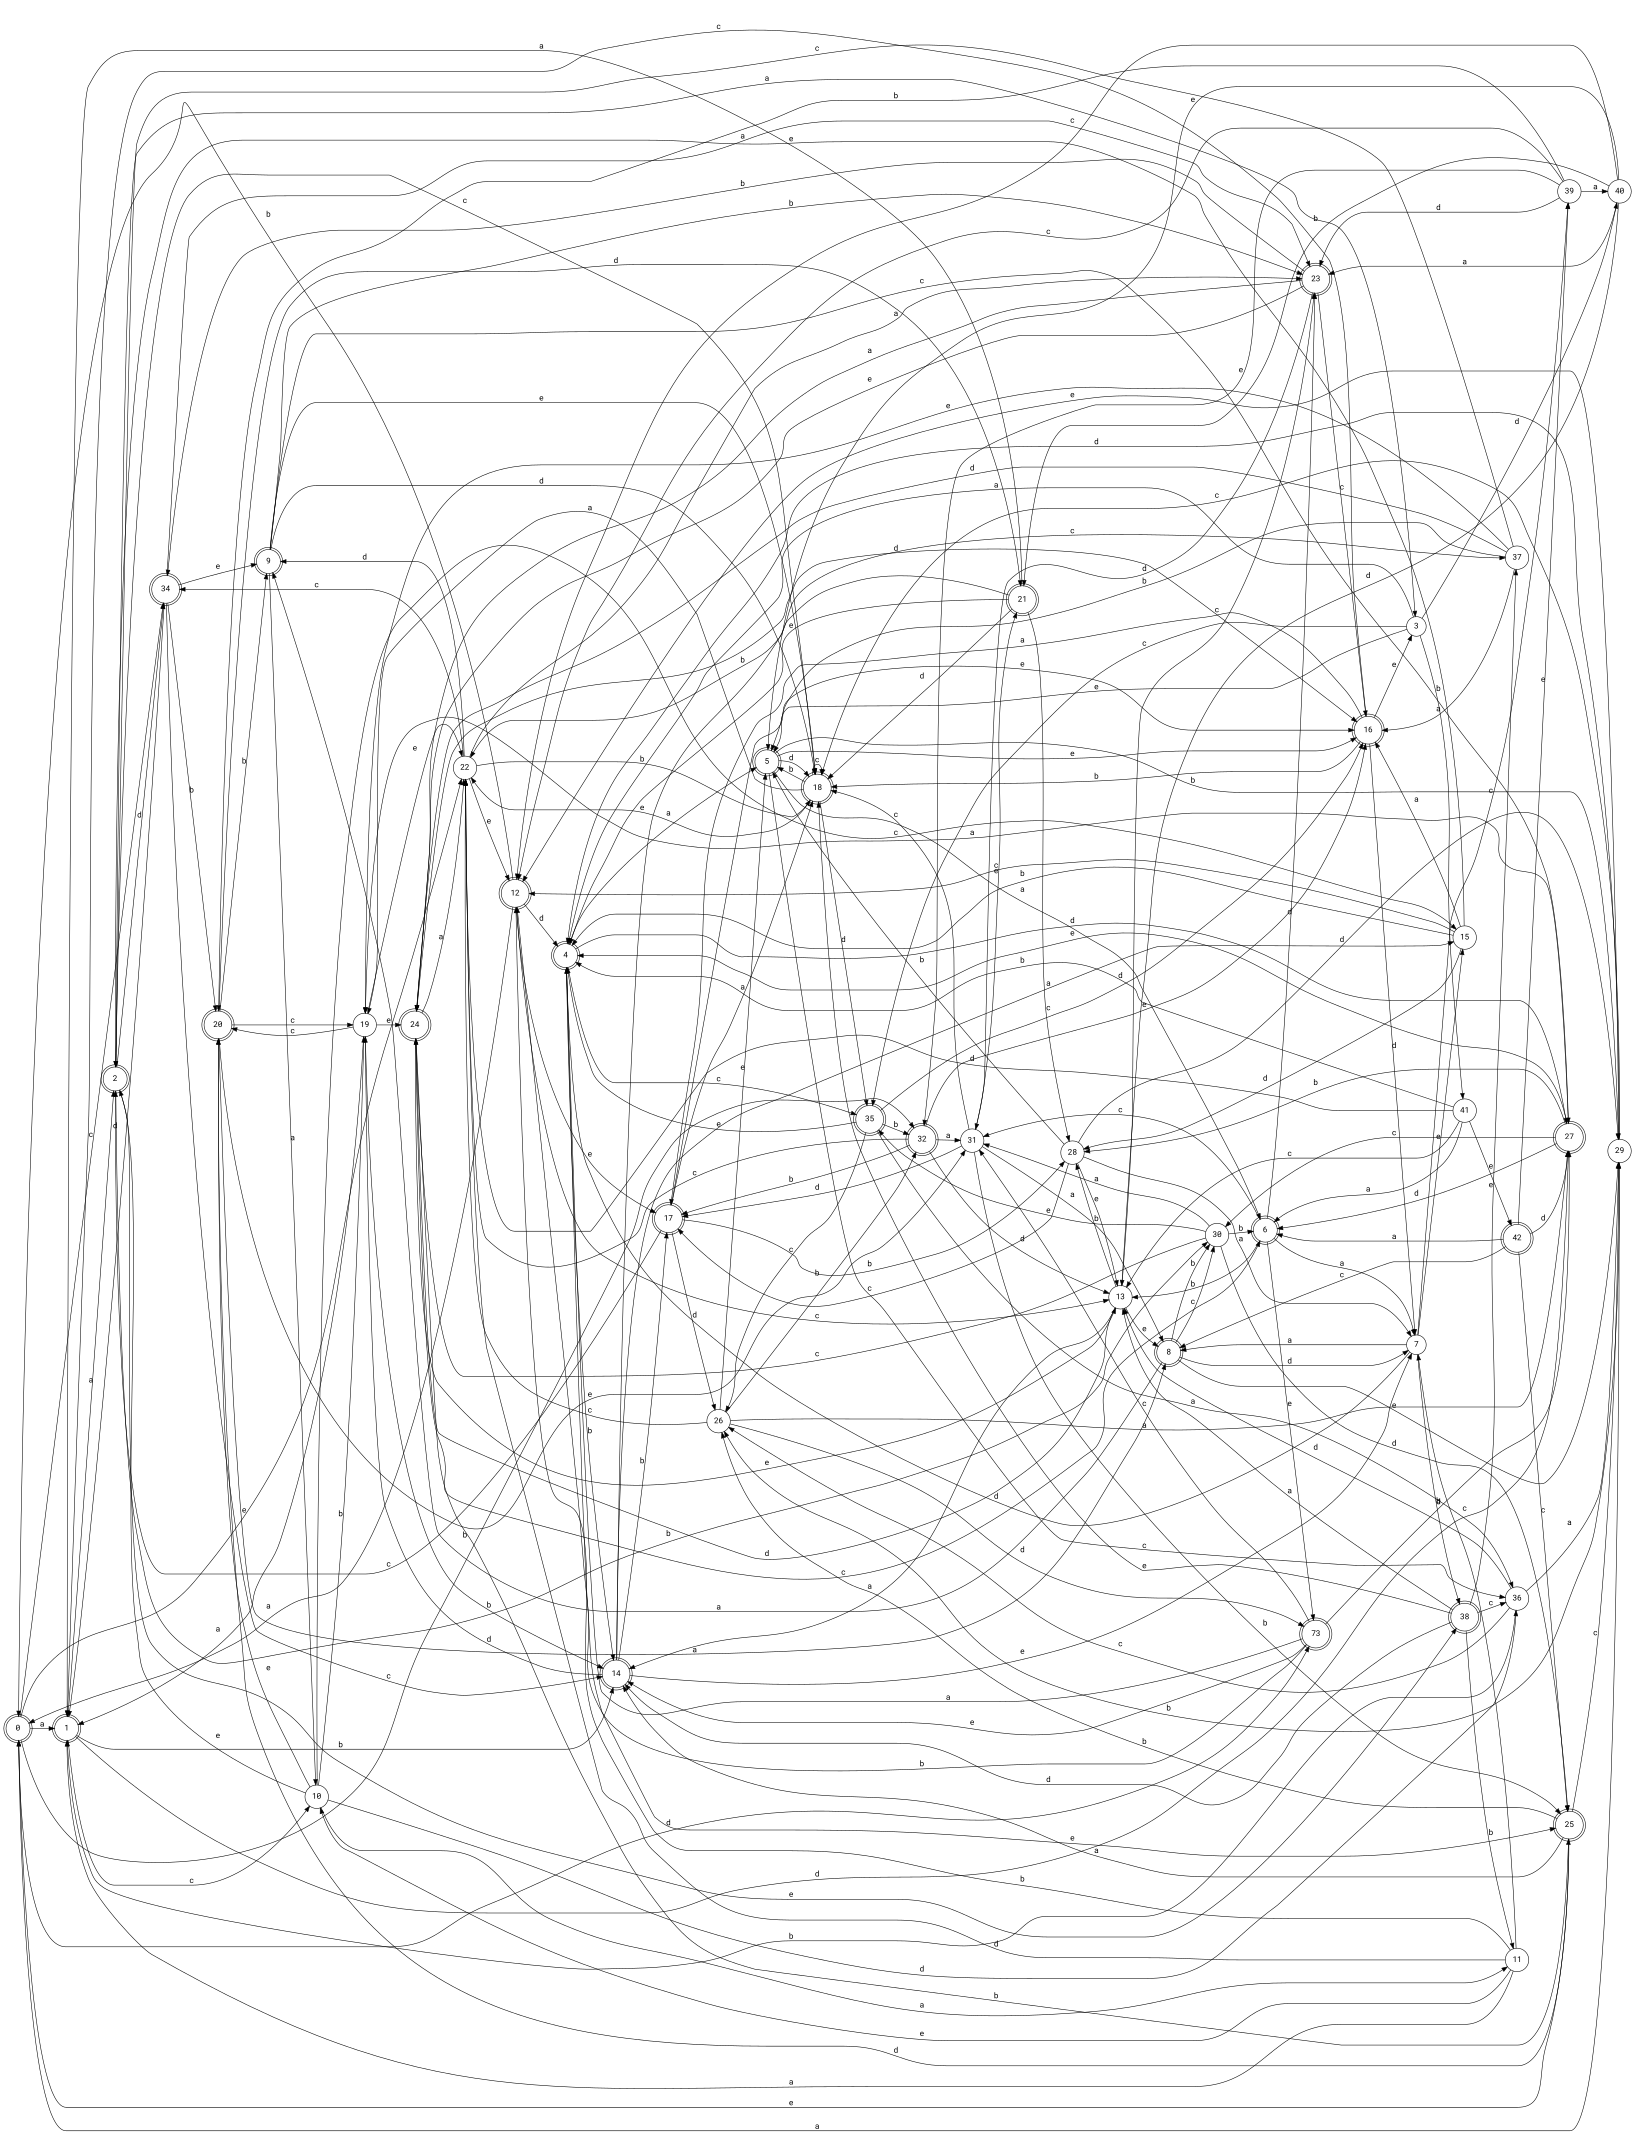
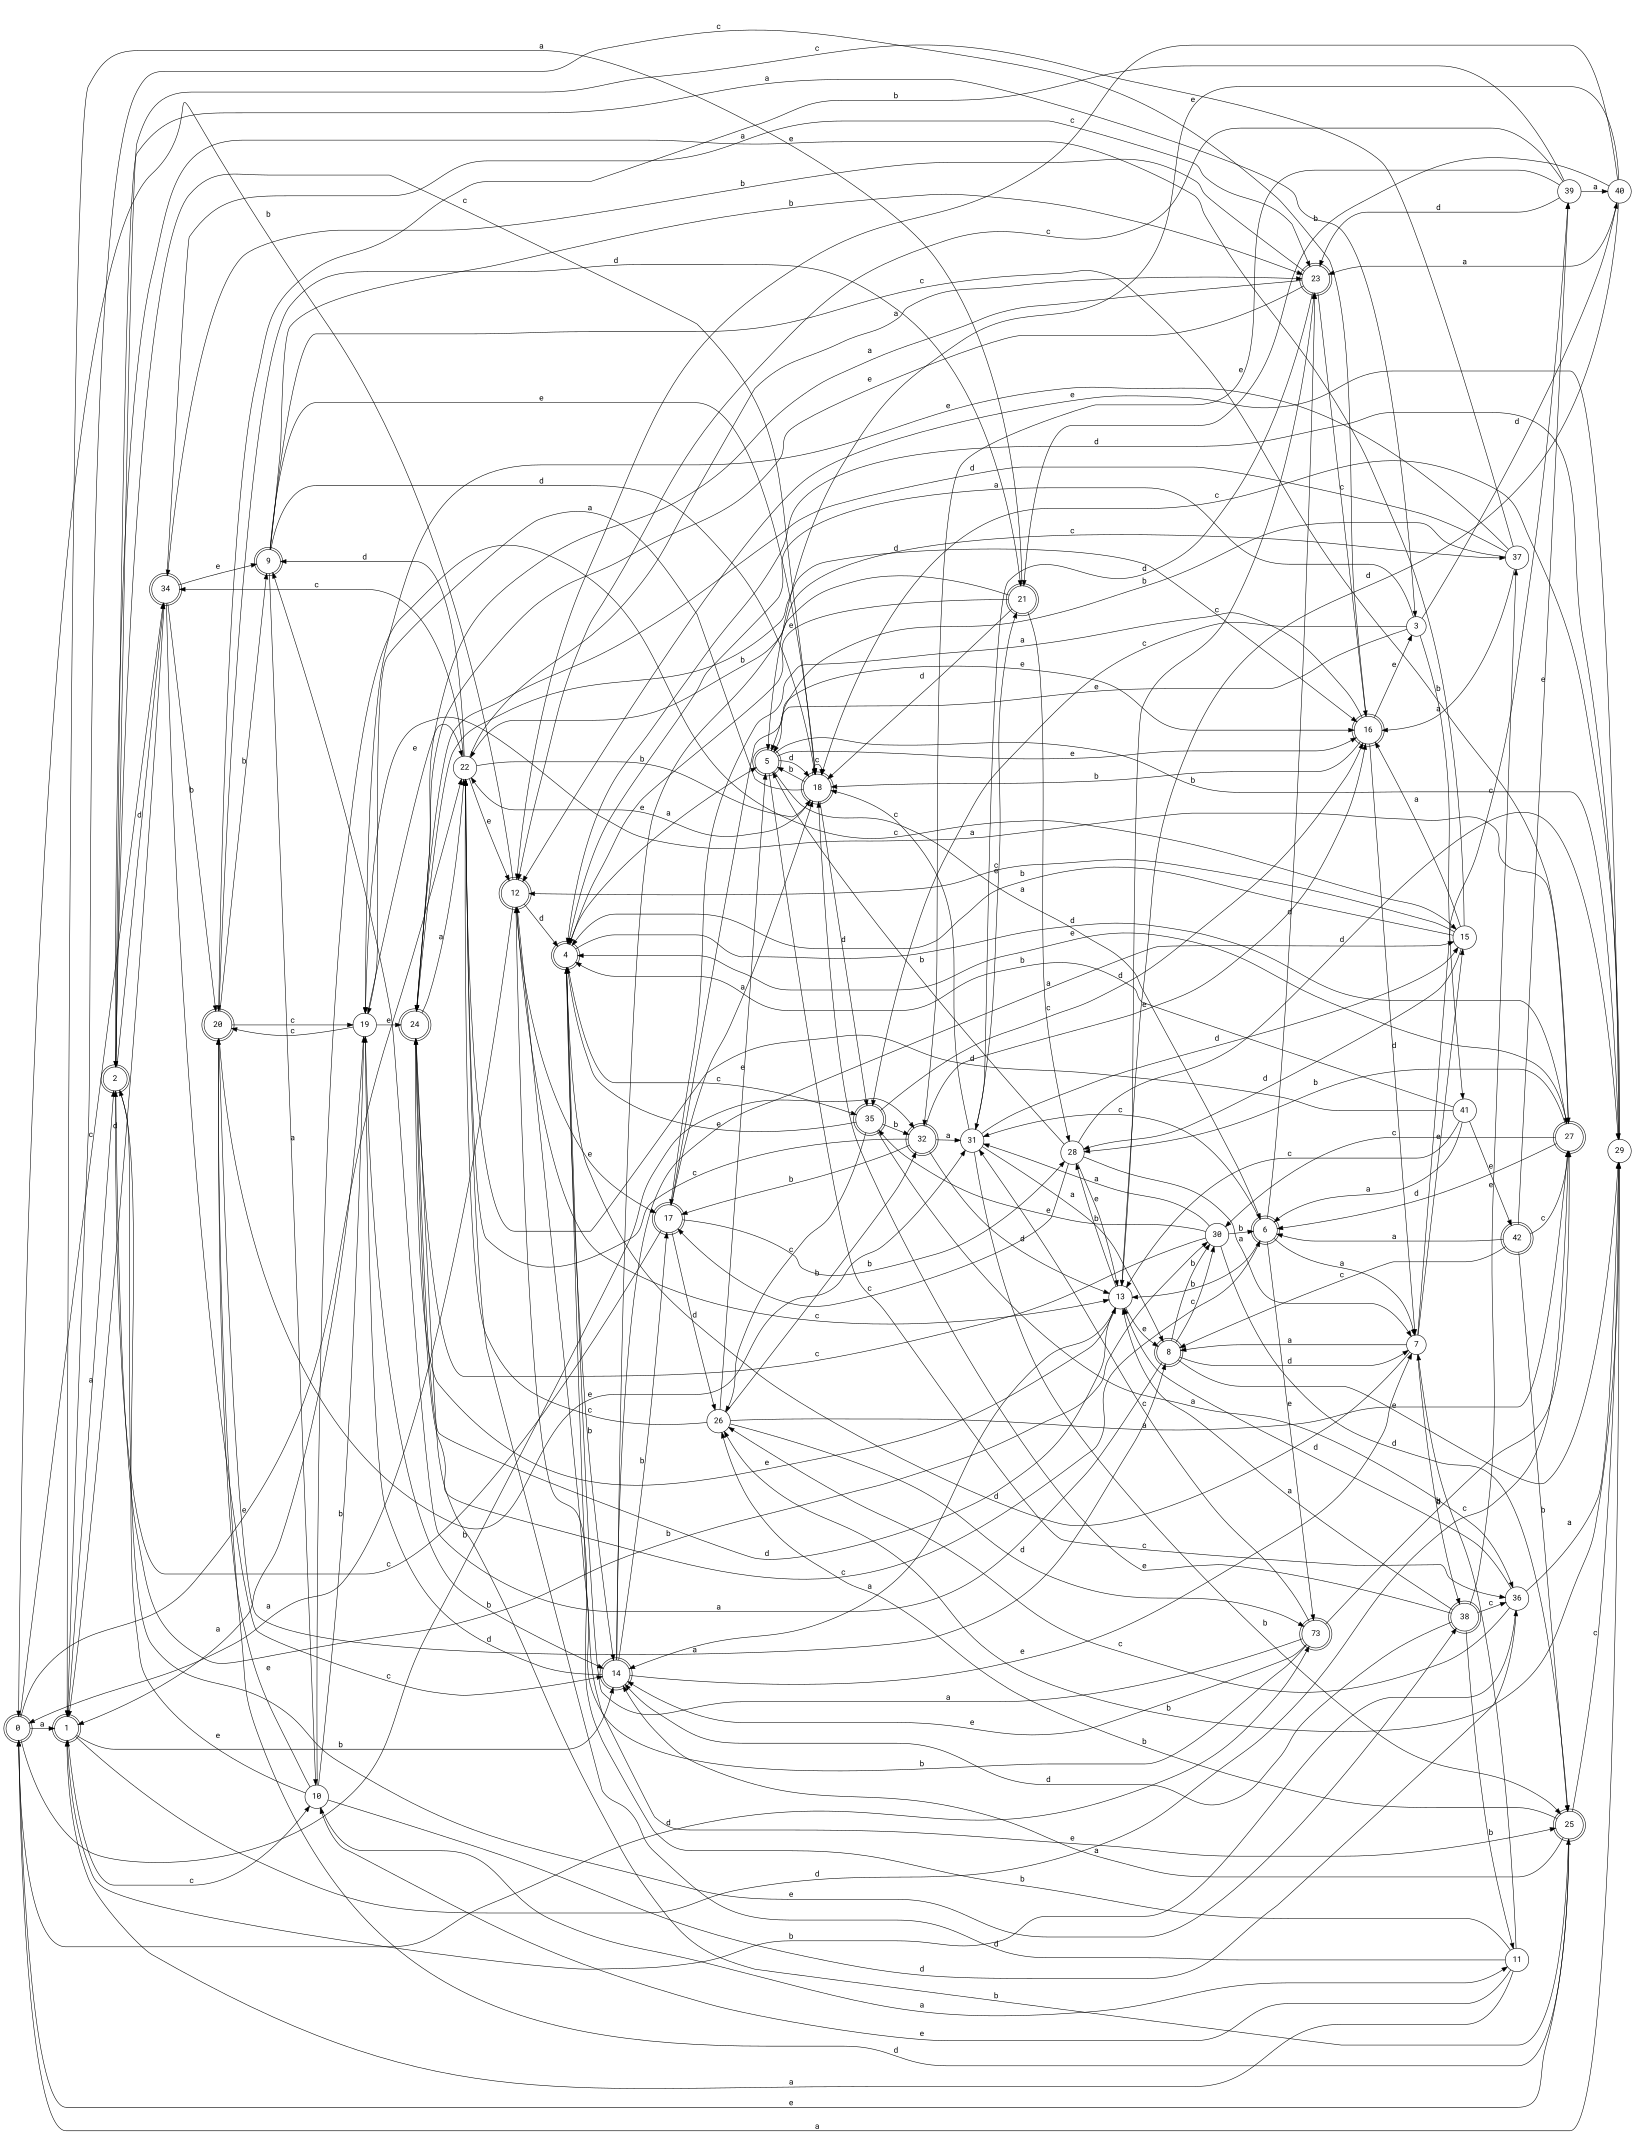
(828, 1192) -> (1220, 1045)
(1543, 1218) -> (1543, 1218)
(1543, 1510) -> (1543, 1510)
